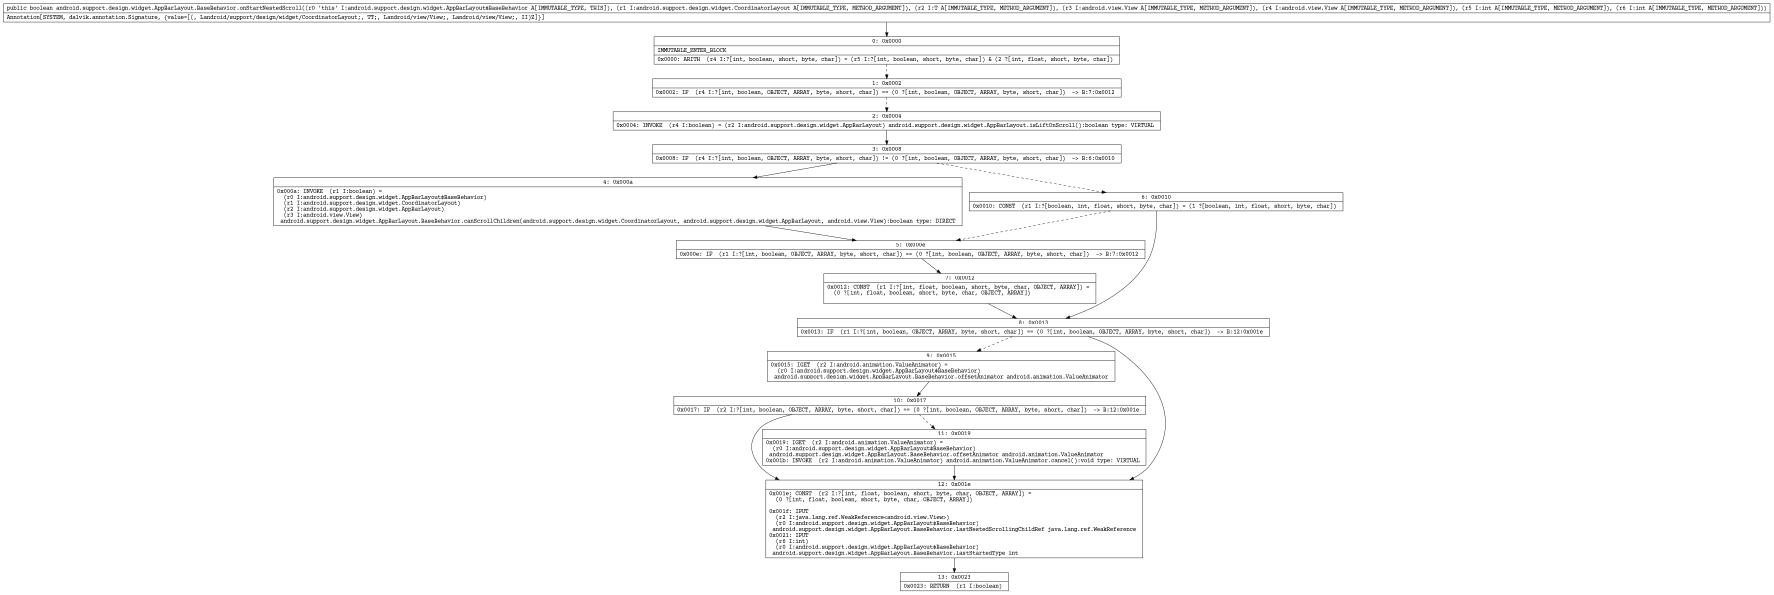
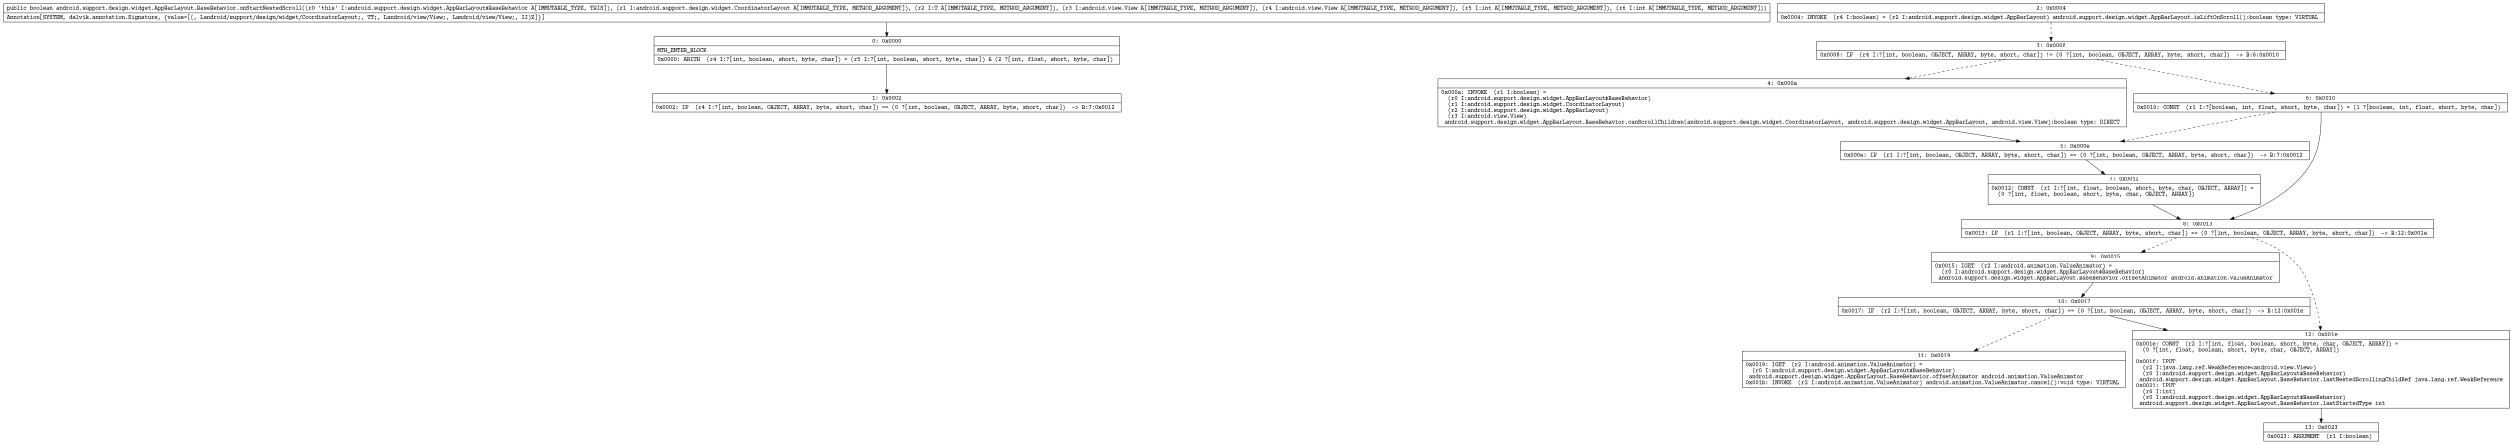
(692, 50) -> (682, 50)
(887, 69) -> (887, 77)
(887, 102) -> none
(887, 135) -> (2051, 30)
(797, 170) -> (1957, 69)
(1159, 396) -> (2301, 270)
(954, 471) -> none
(954, 586) -> (2321, 436)
